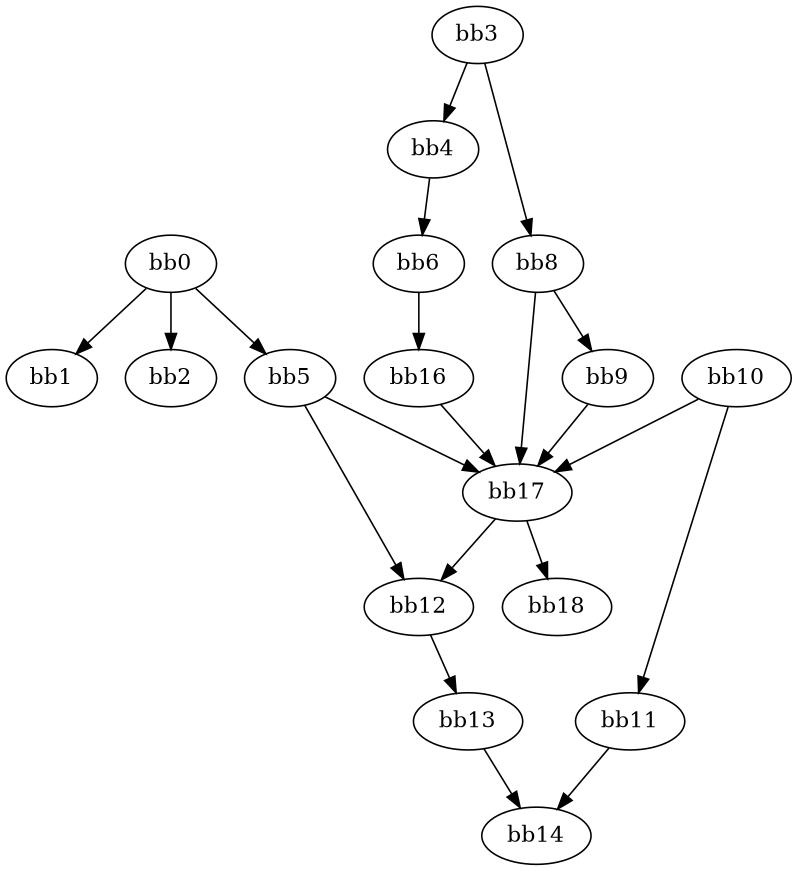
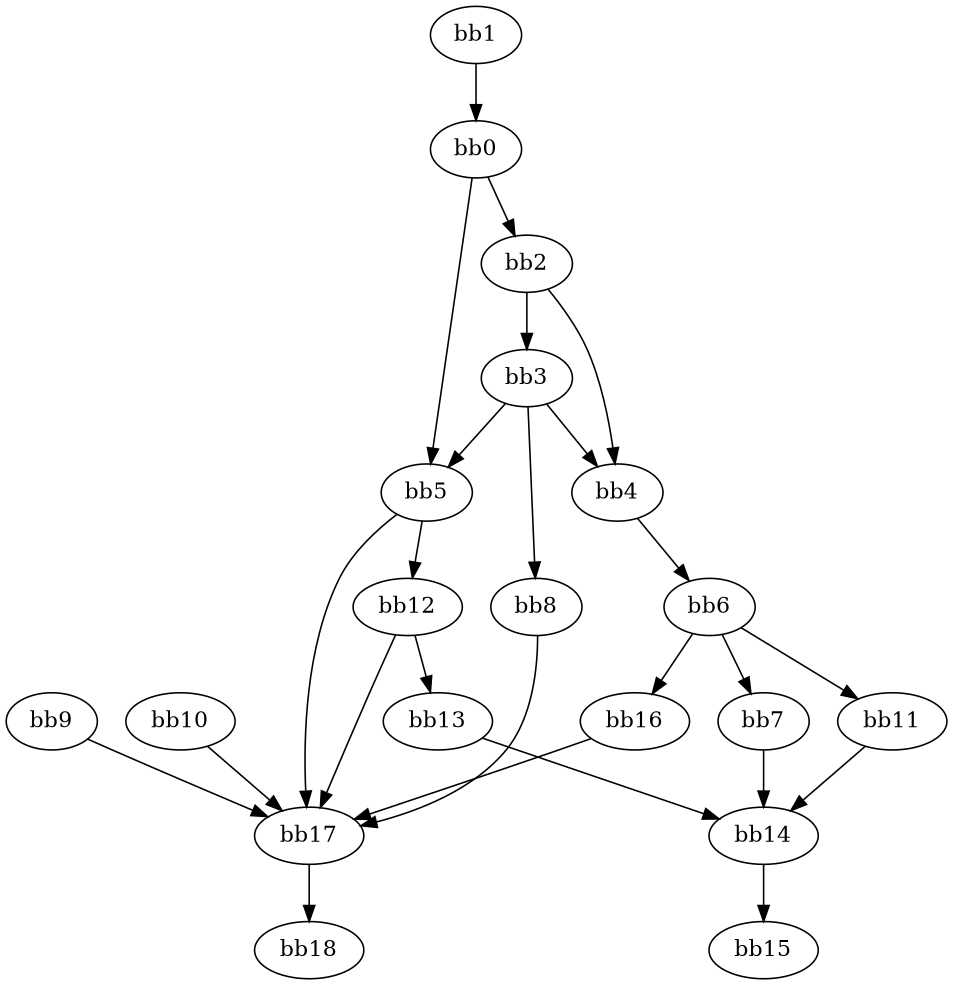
none -> (527, 313)
(568, 314) -> none
(117, 316) -> (476, 84)
none -> (593, 363)
none -> (482, 429)
(686, 542) -> (792, 659)
(474, 543) -> (361, 713)
none -> (764, 721)
none -> (764, 950)
